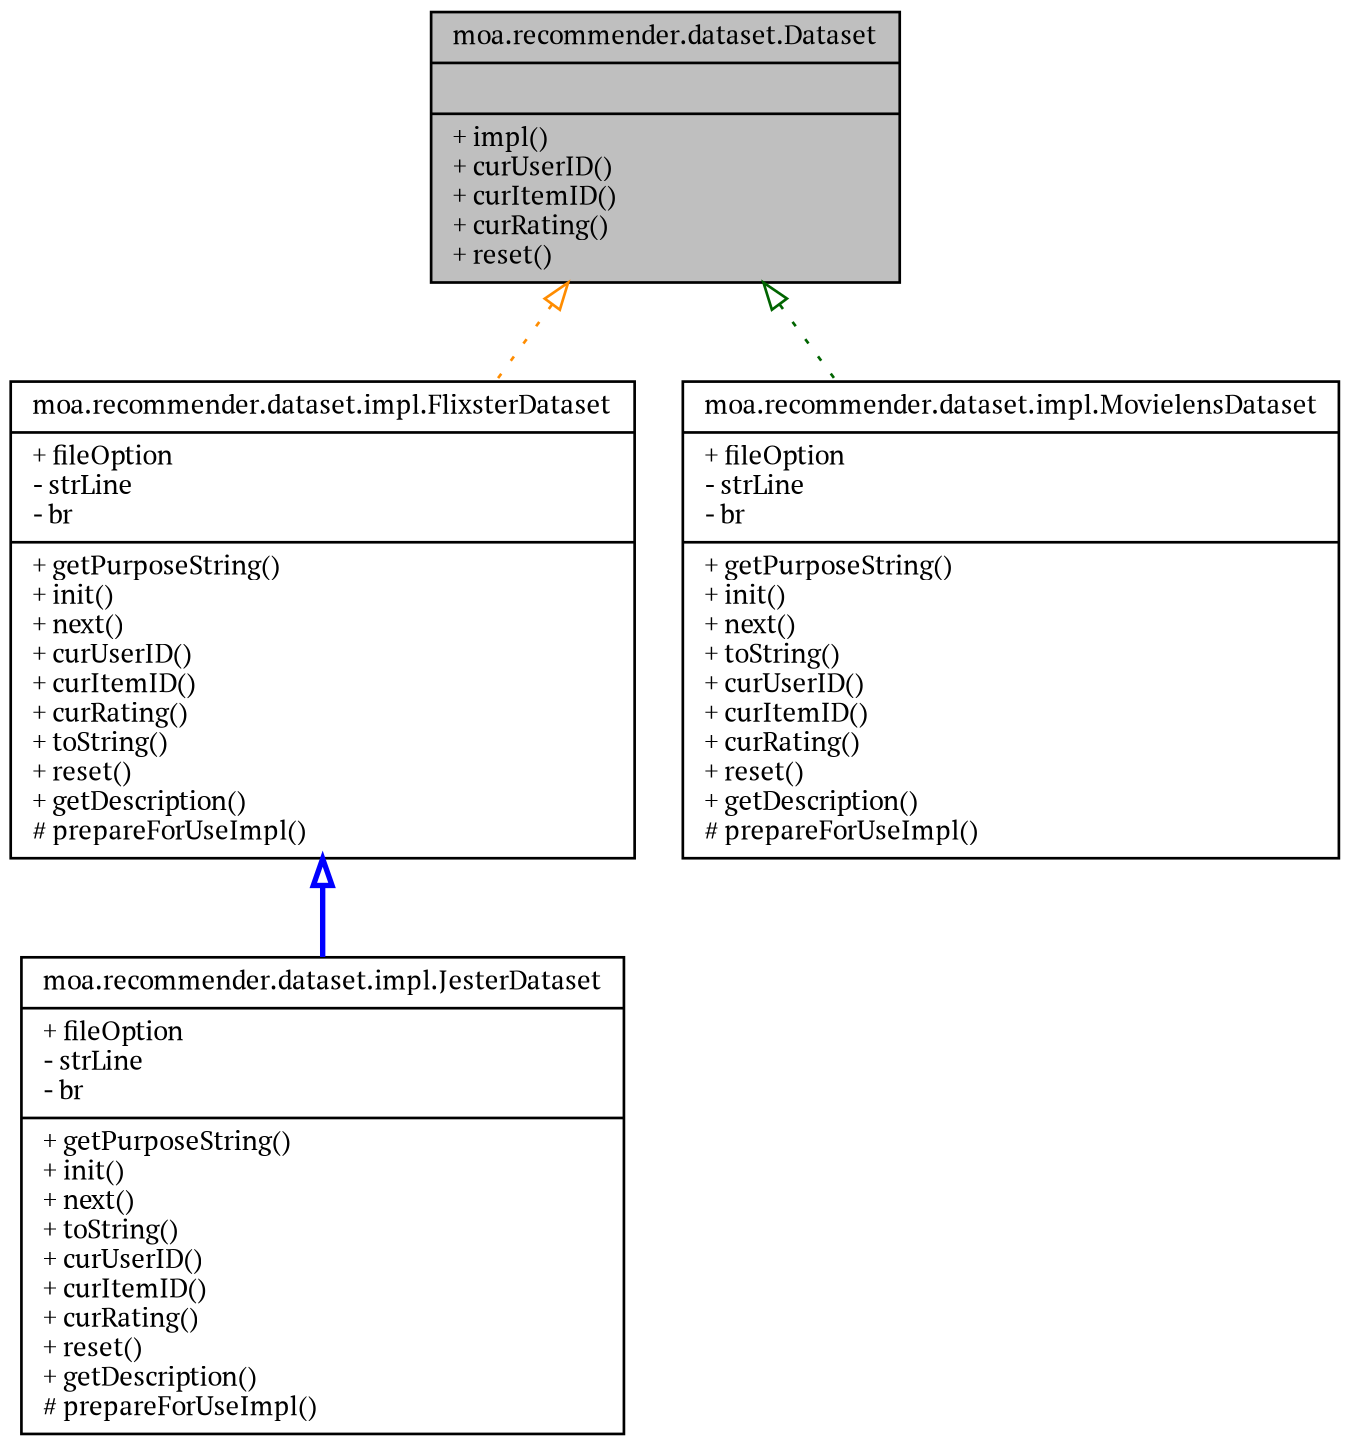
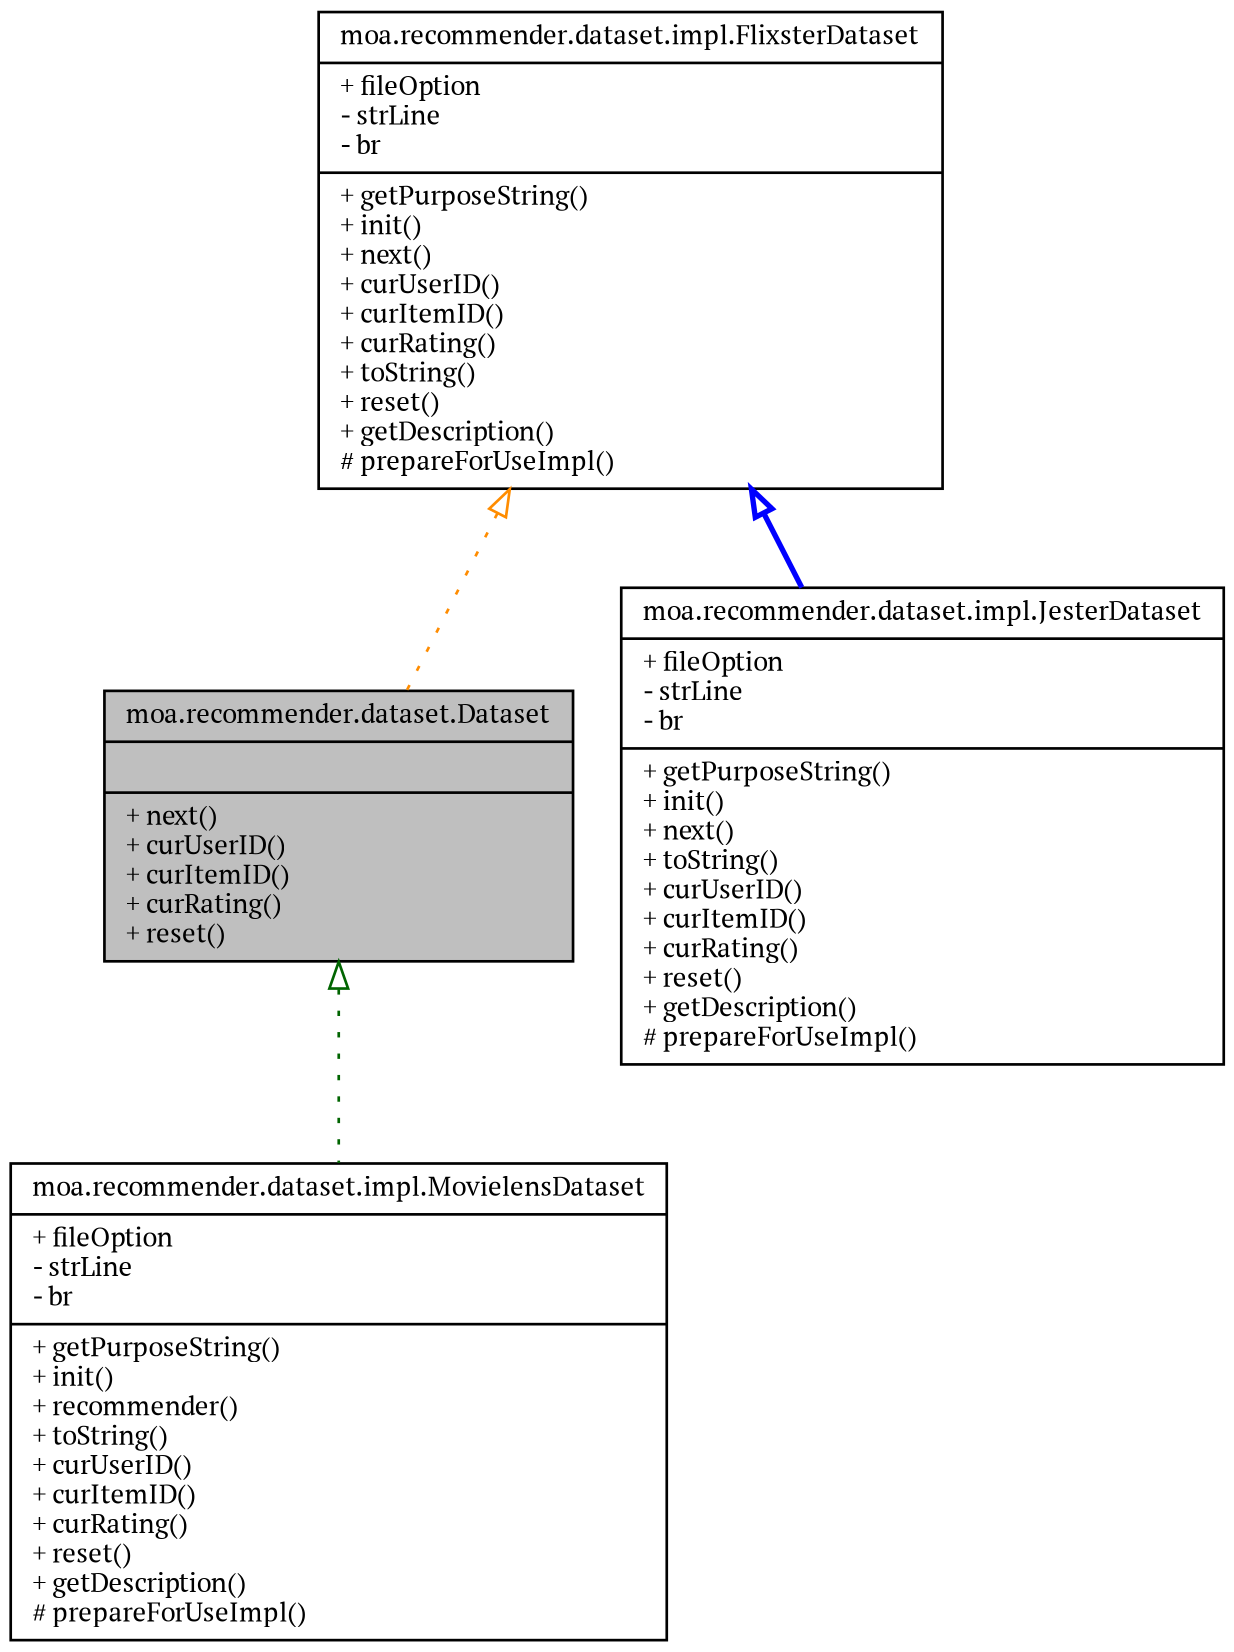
(502, 138) -> (173, 817)
(524, 343) -> (452, 602)
(751, 625) -> (137, 1407)
